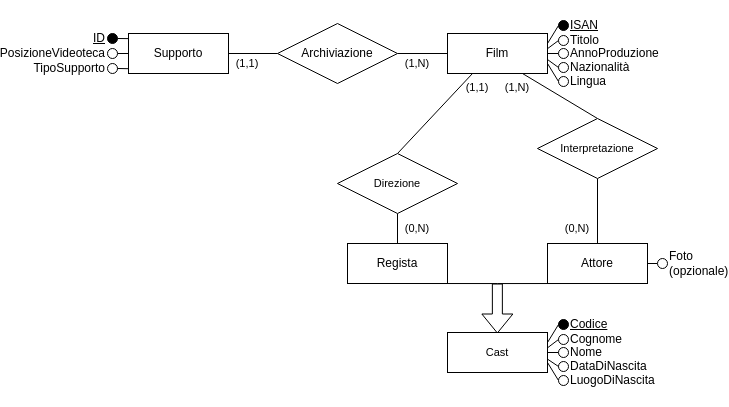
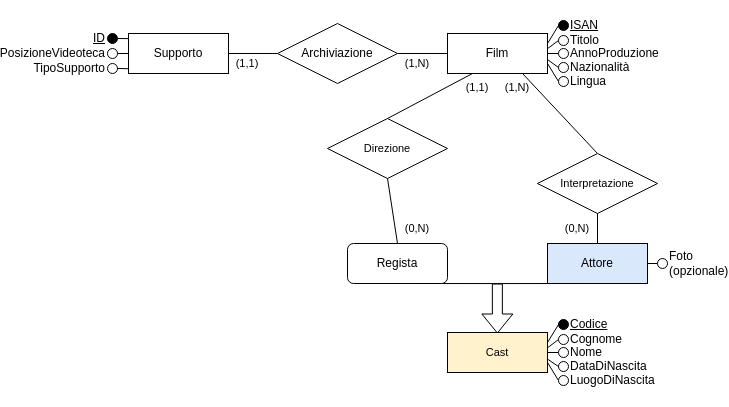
(598, 149) -> (598, 184)
(398, 184) -> (388, 149)
(398, 264) -> (398, 264)
(598, 264) -> (598, 264)
(498, 353) -> (498, 353)
